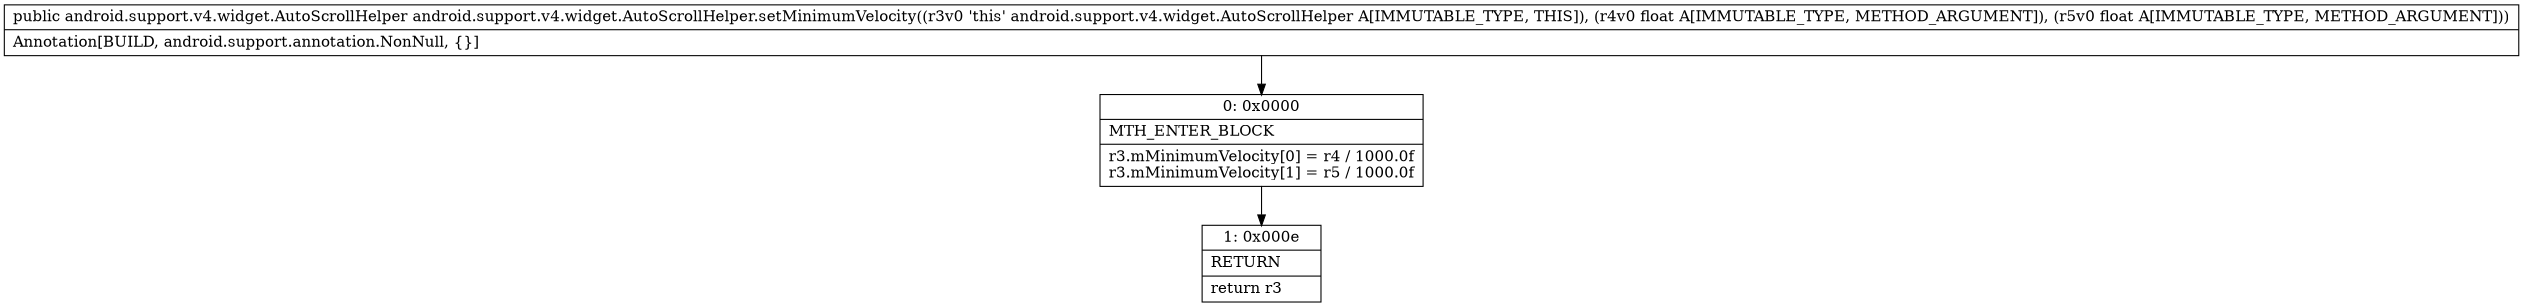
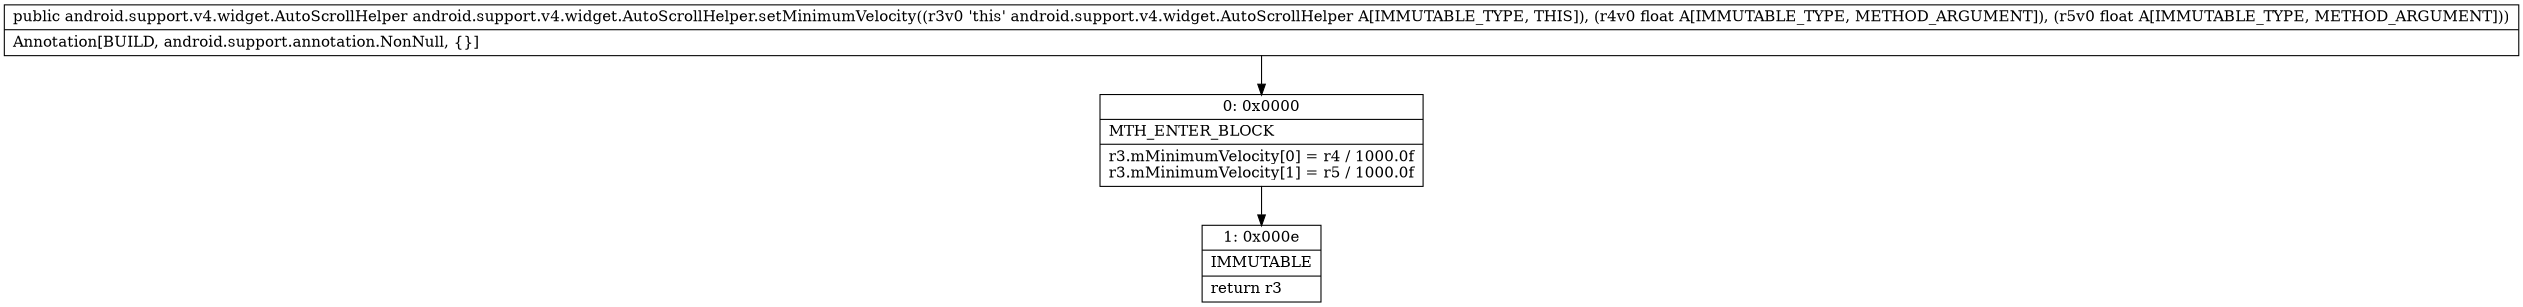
(1246, 263) -> (1262, 263)
